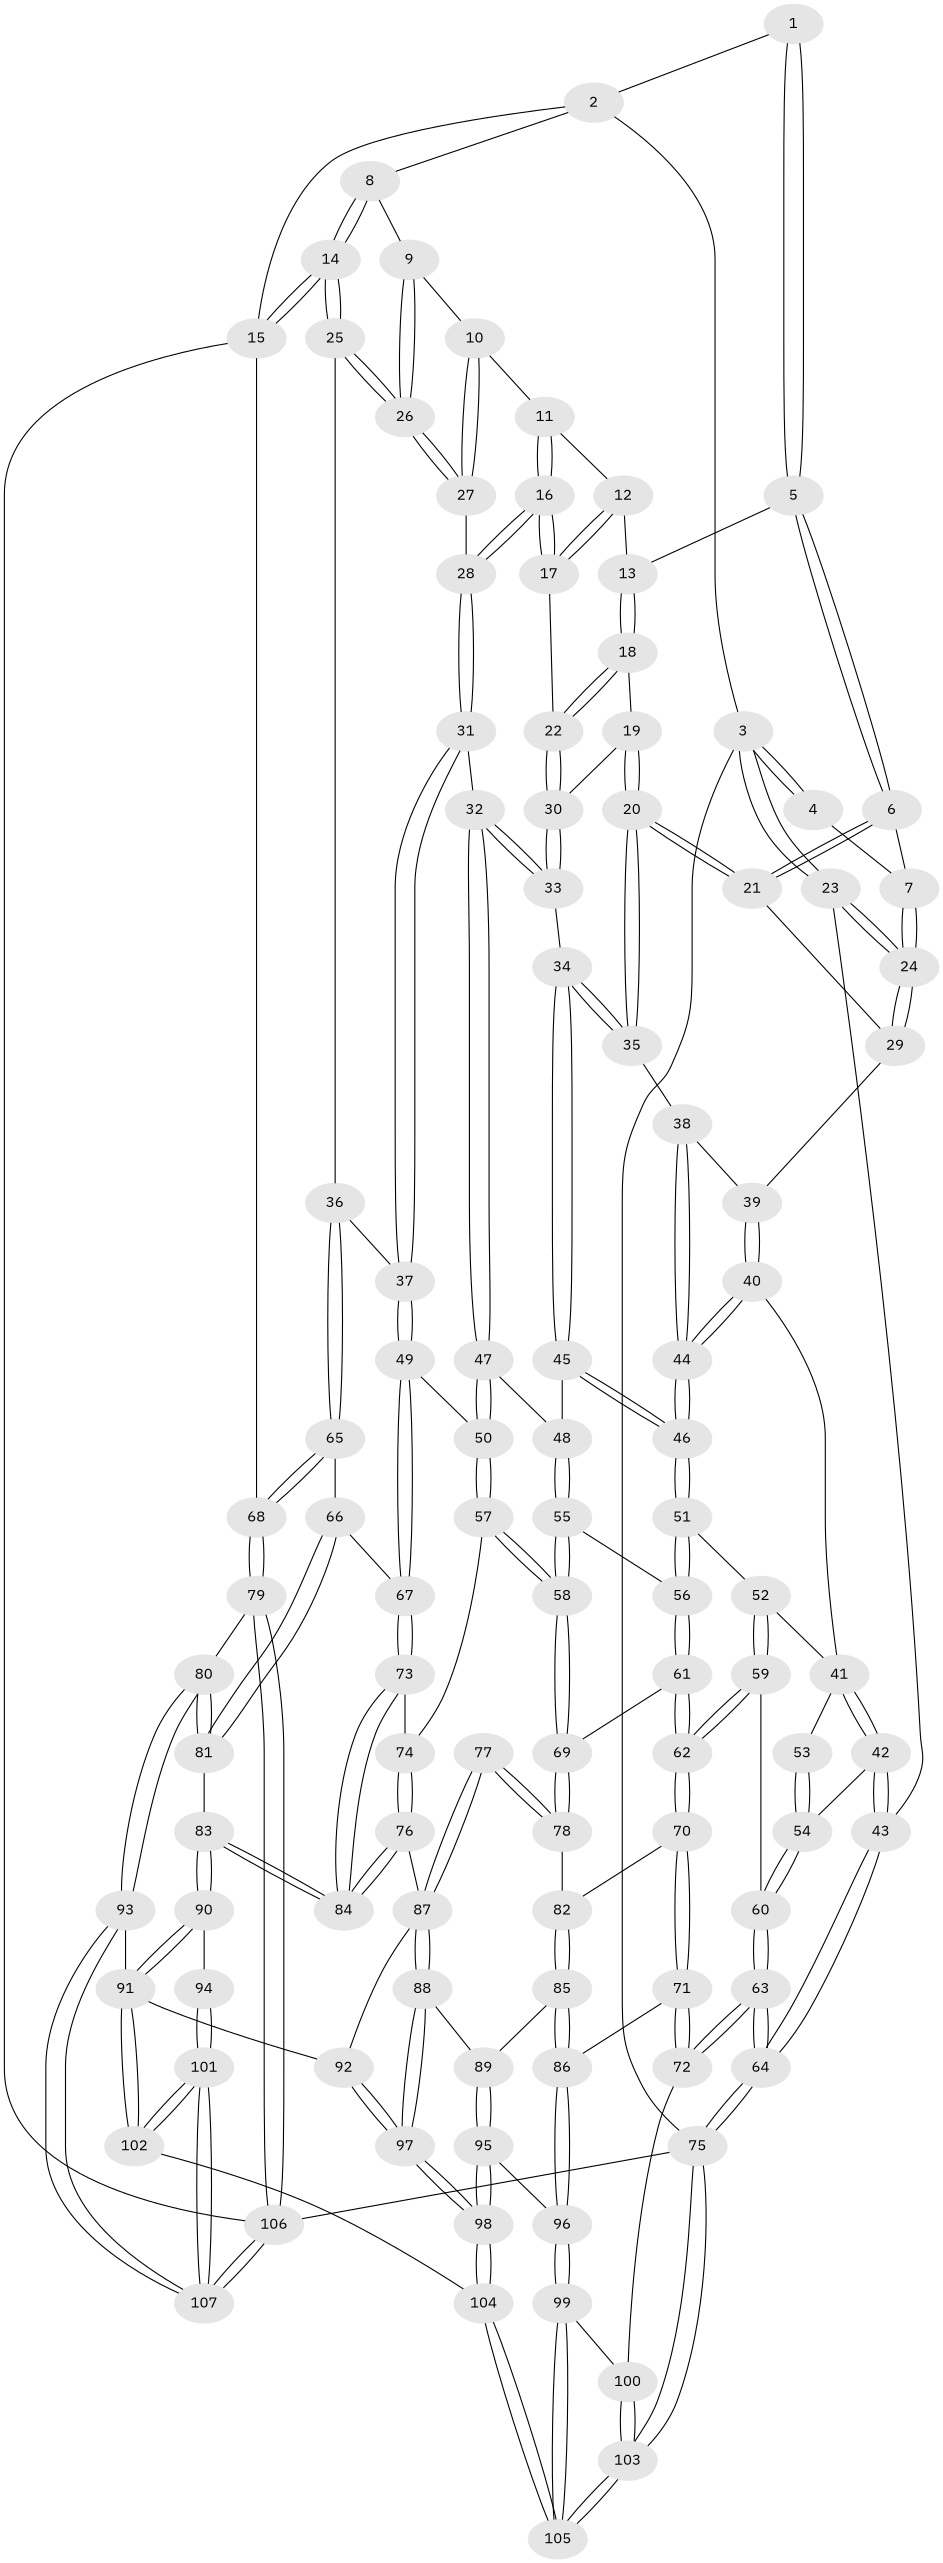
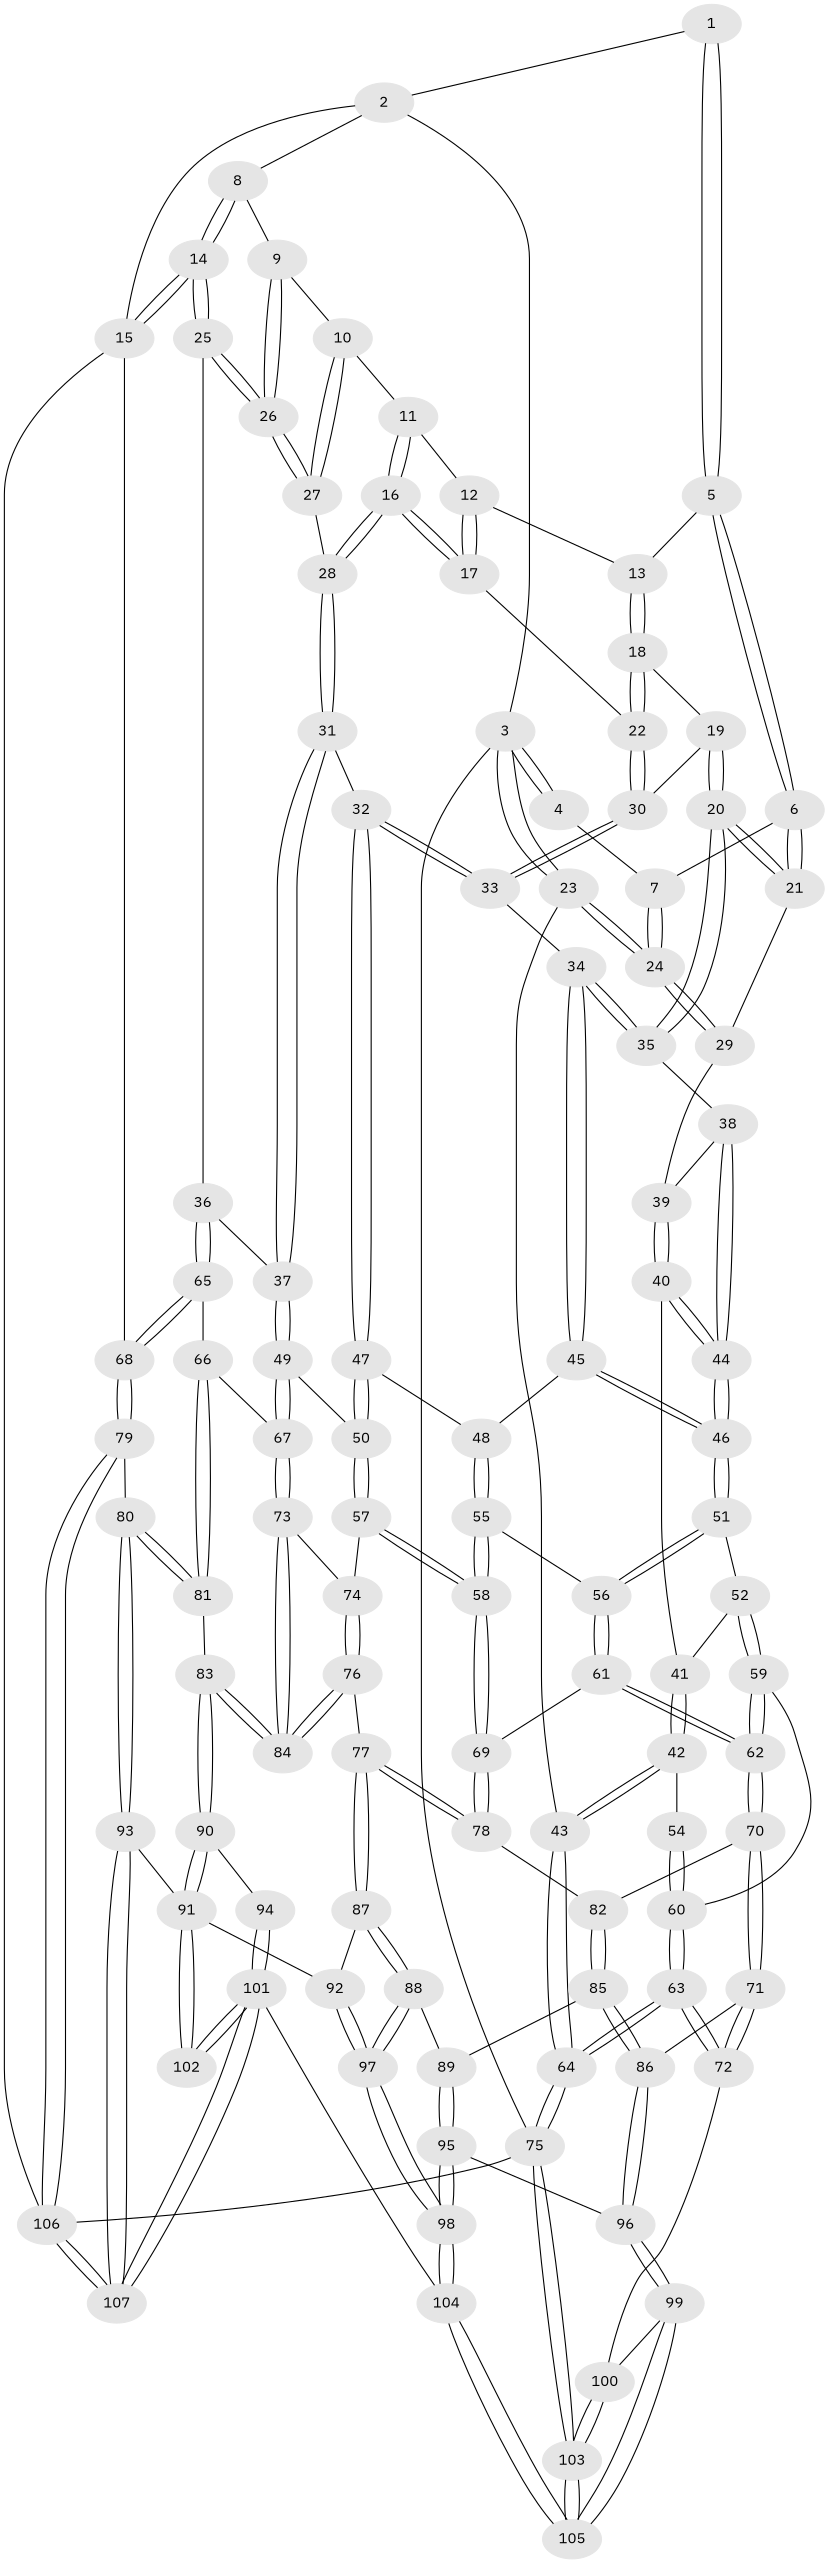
(802, 1753) -> none
(414, 1871) -> (357, 1714)
(319, 2208) -> (348, 2148)
